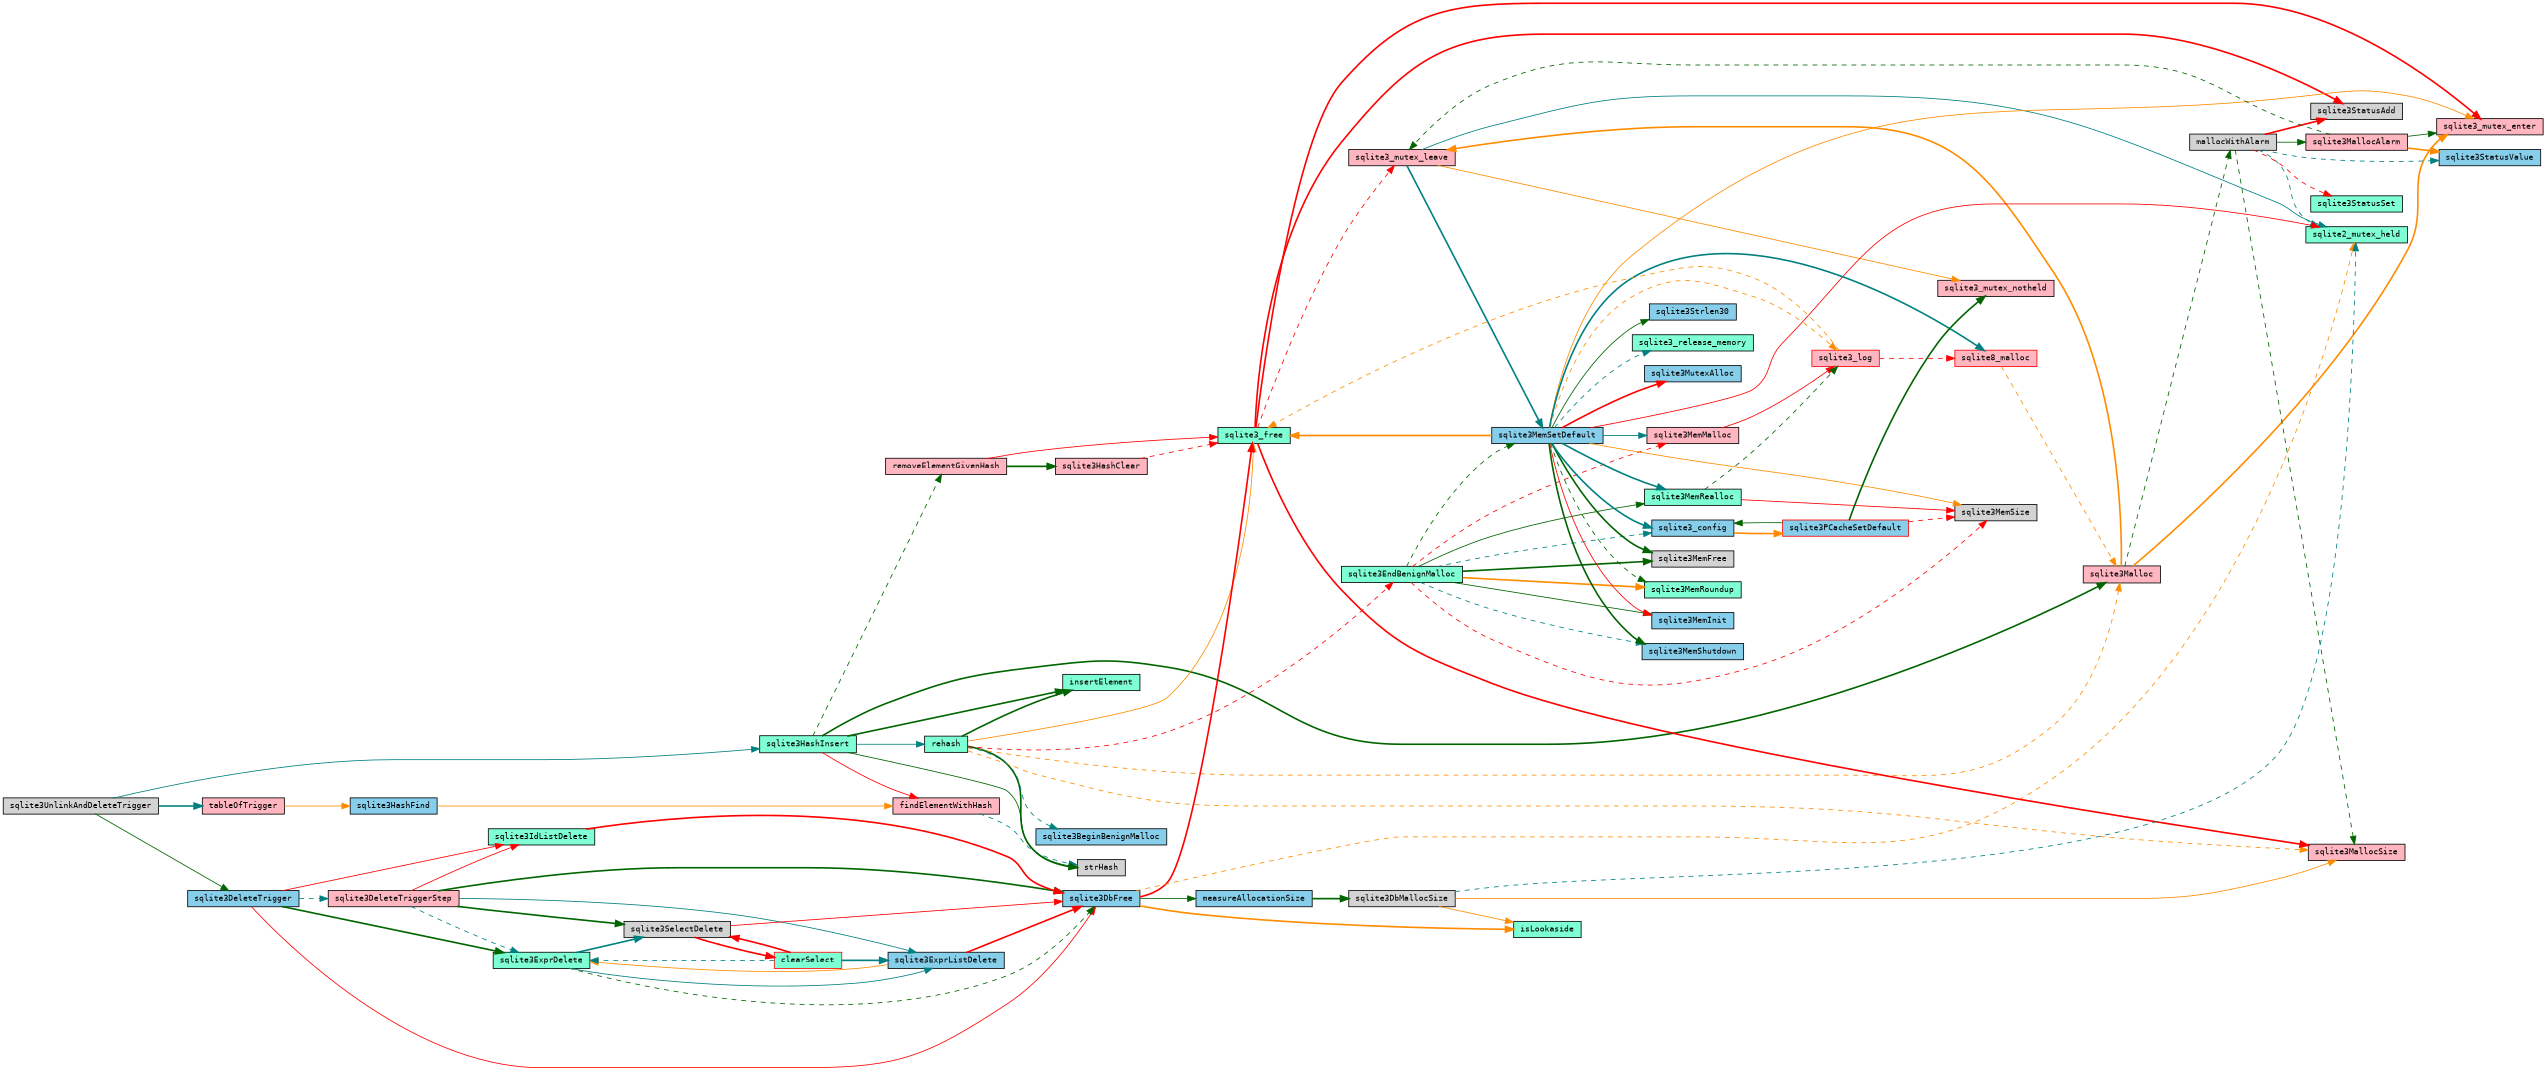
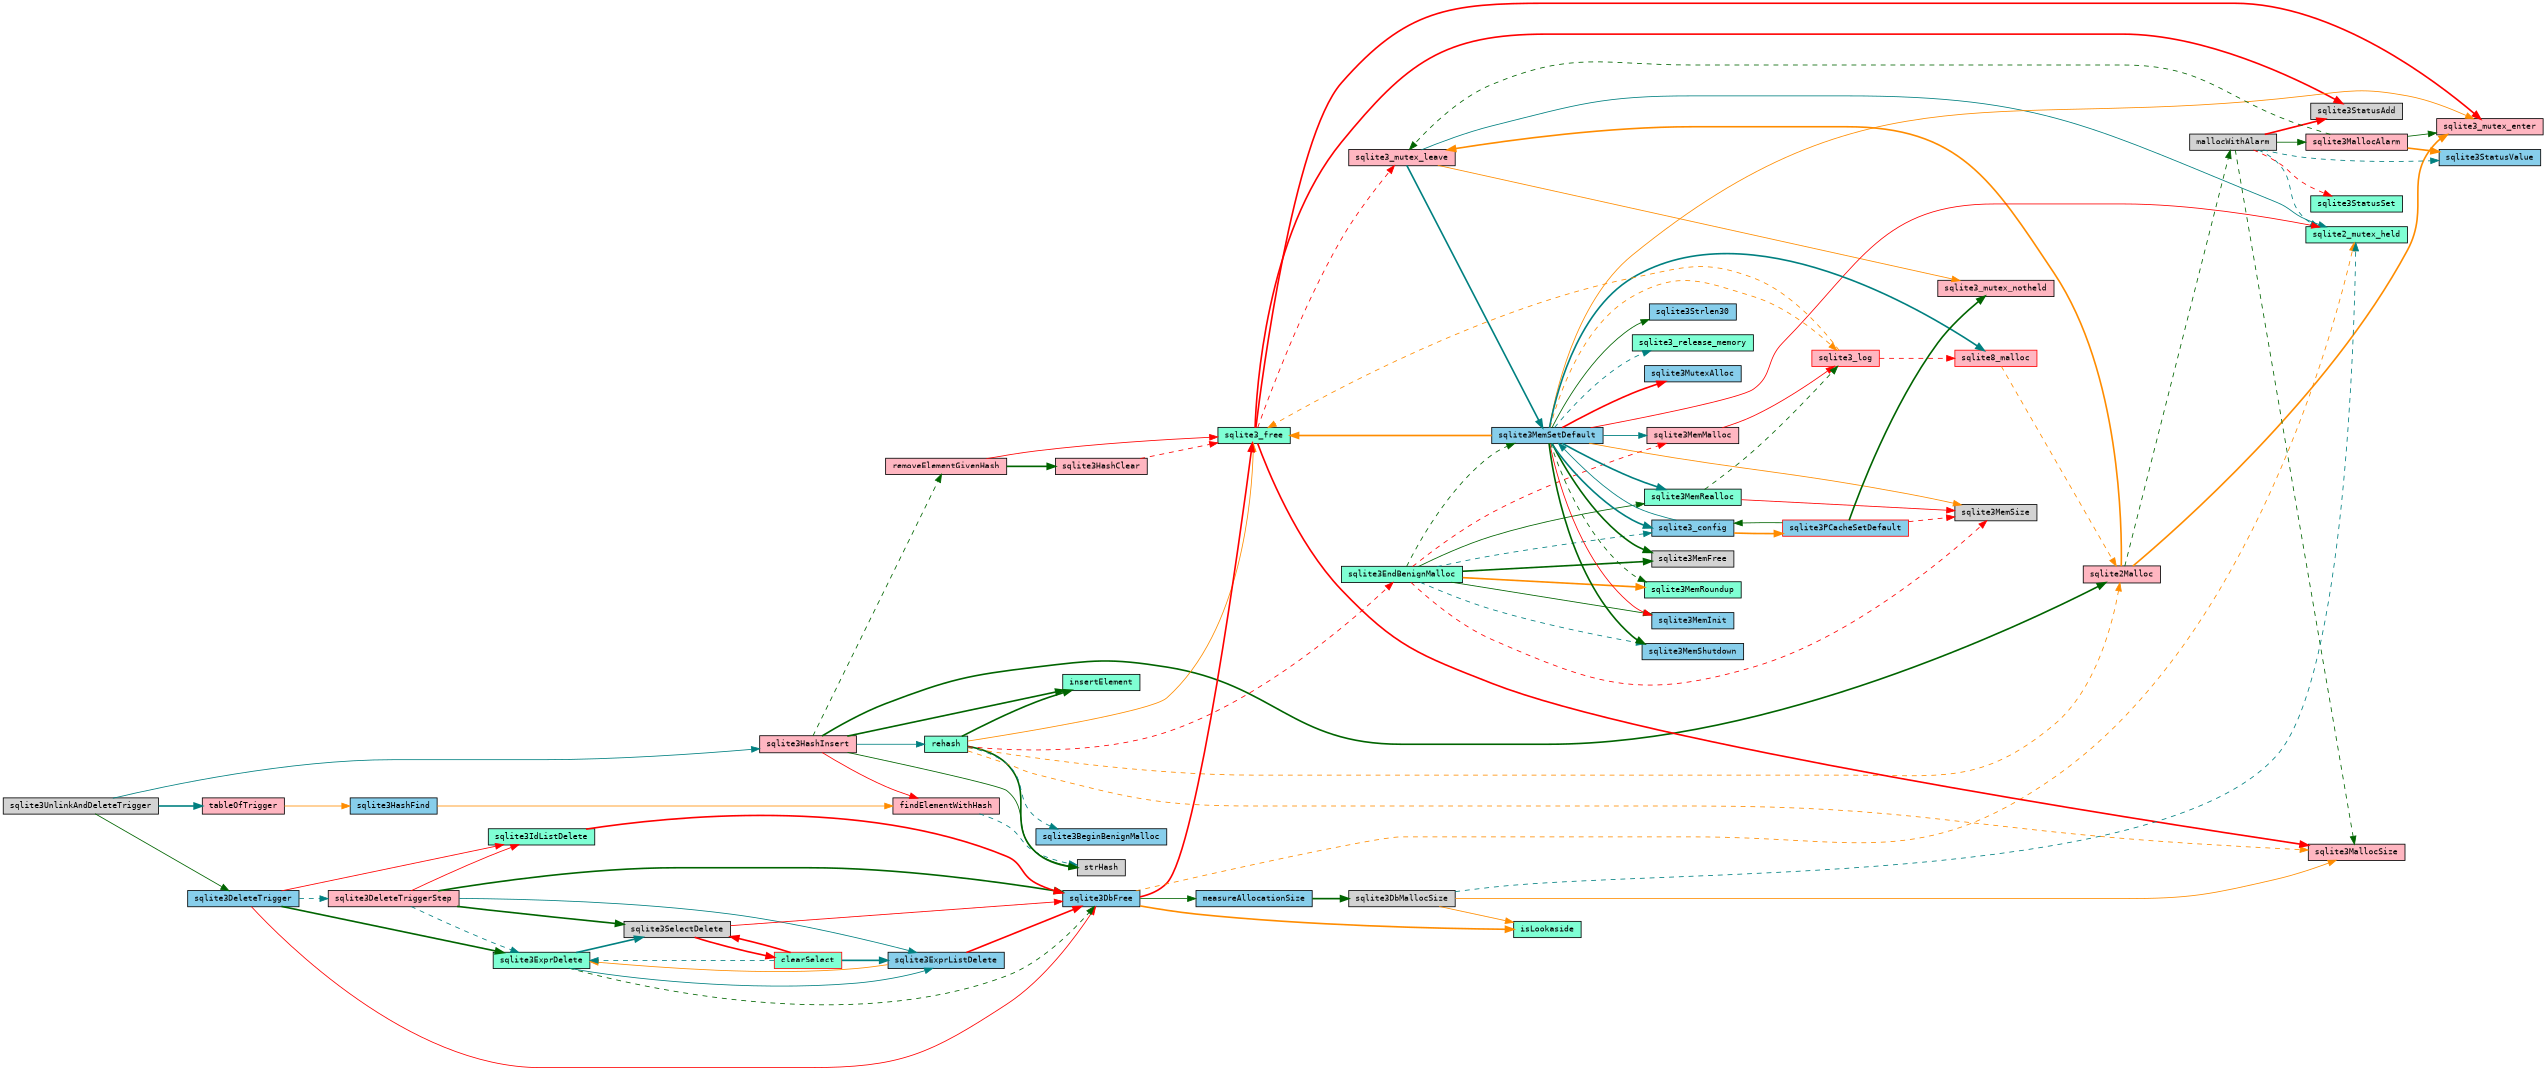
none -> (1615, 494)
(2122, 574) -> (2122, 574)
(808, 744) -> (808, 744)
